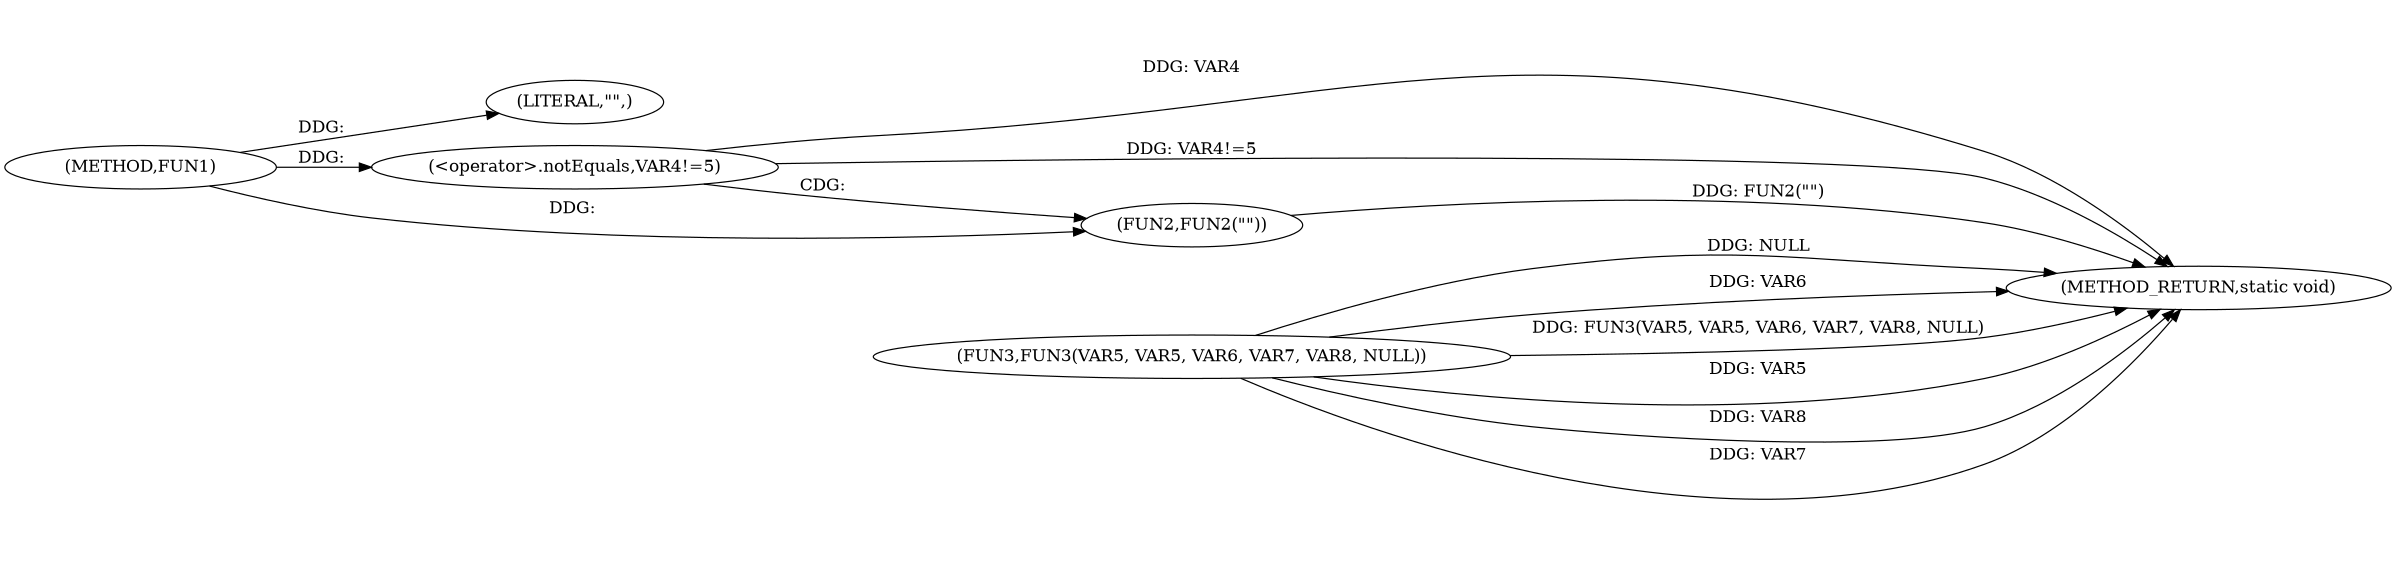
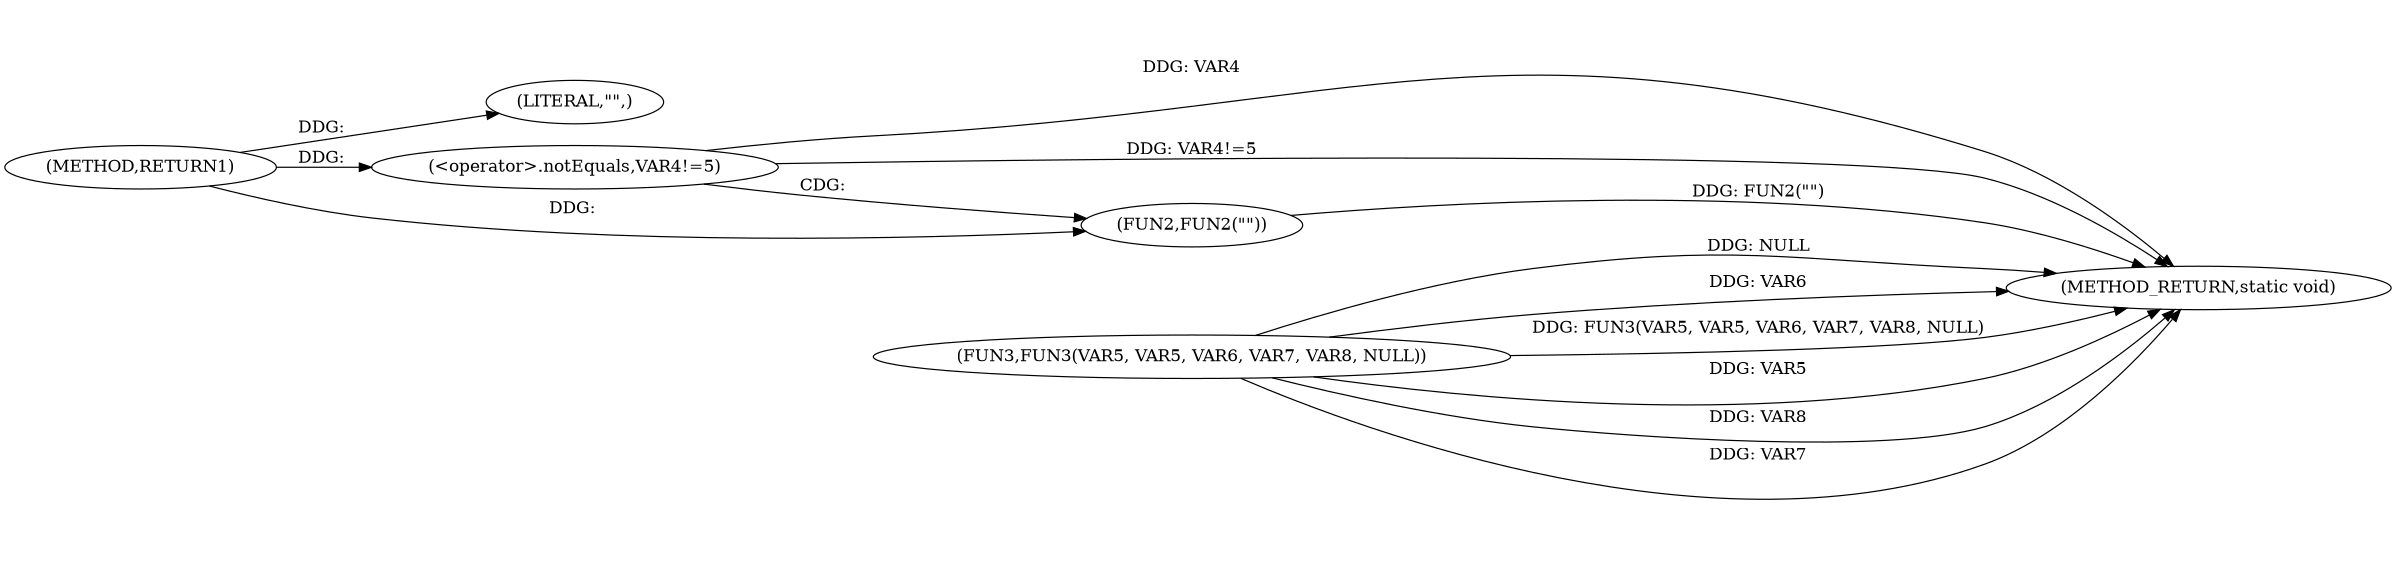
(141, 167) -> (141, 167)
